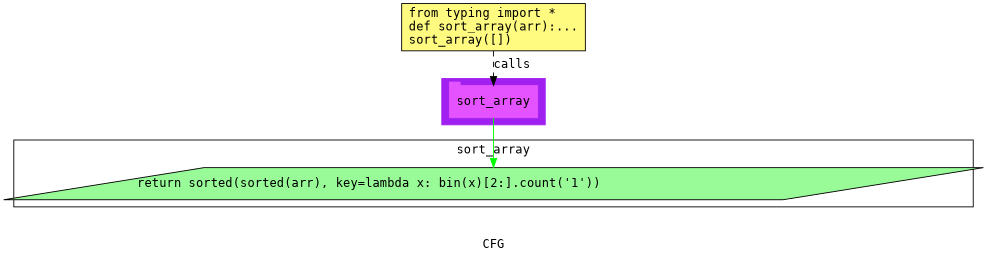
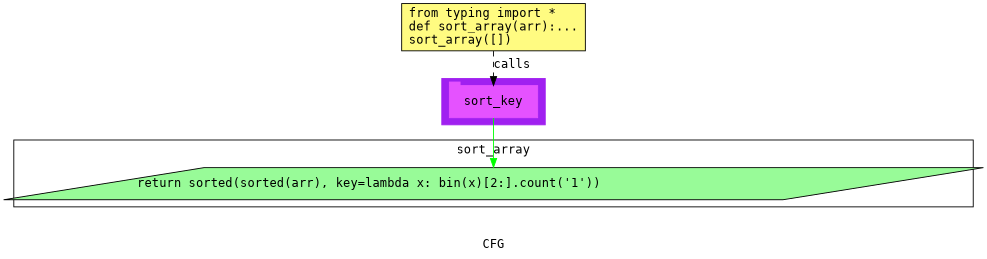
(494, 102) -> (494, 102)
